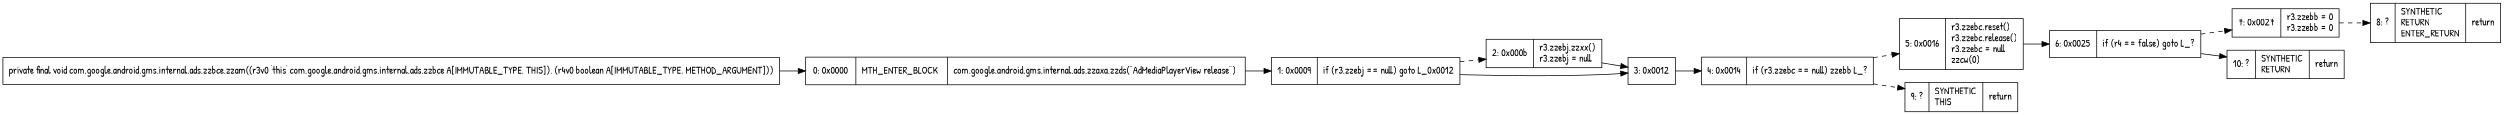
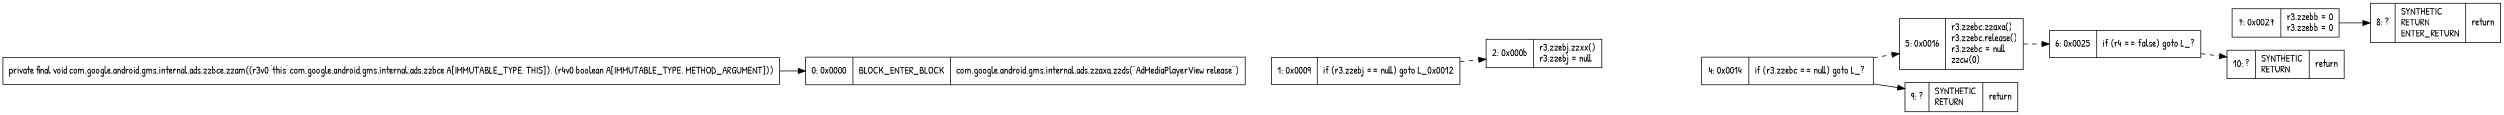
(2351, 23) -> (2351, 23)
(1981, 27) -> (1982, 27)
(2213, 32) -> none
(2033, 44) -> (2033, 44)
(2210, 55) -> (2210, 55)
(900, 71) -> (902, 71)
(1255, 71) -> none
(1652, 71) -> none
(1810, 71) -> (1810, 71)
(1885, 86) -> (1885, 86)
(1944, 102) -> (1949, 102)
